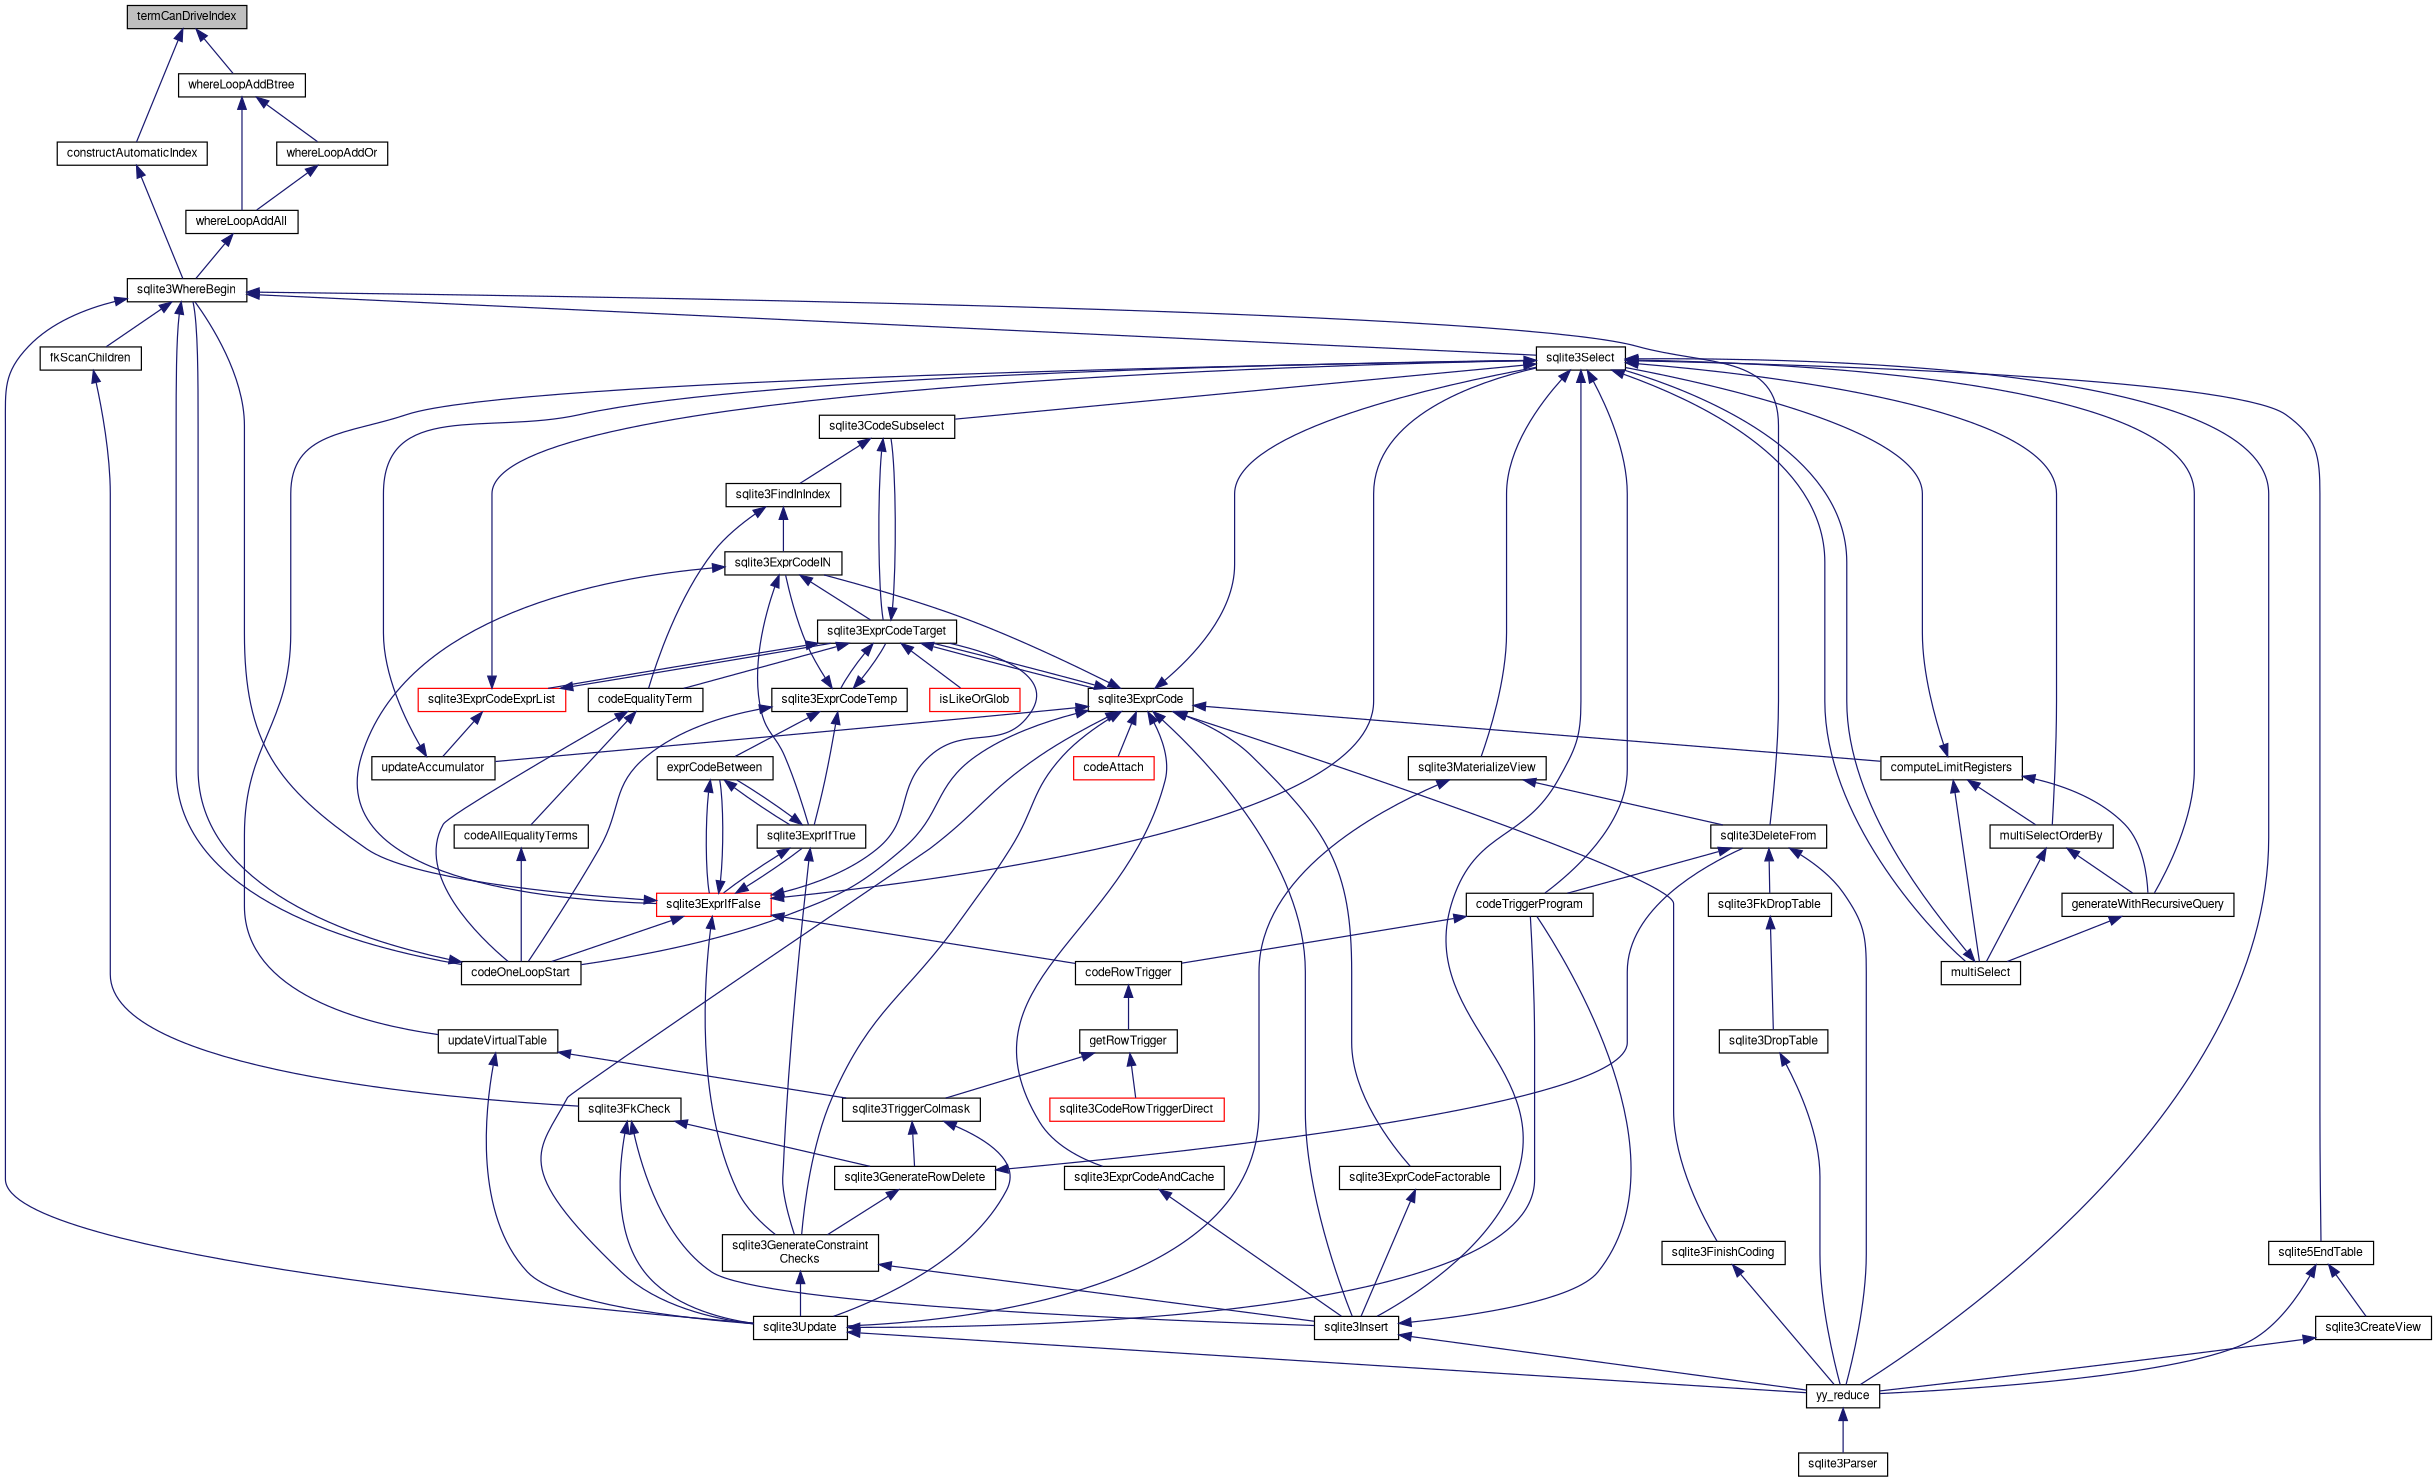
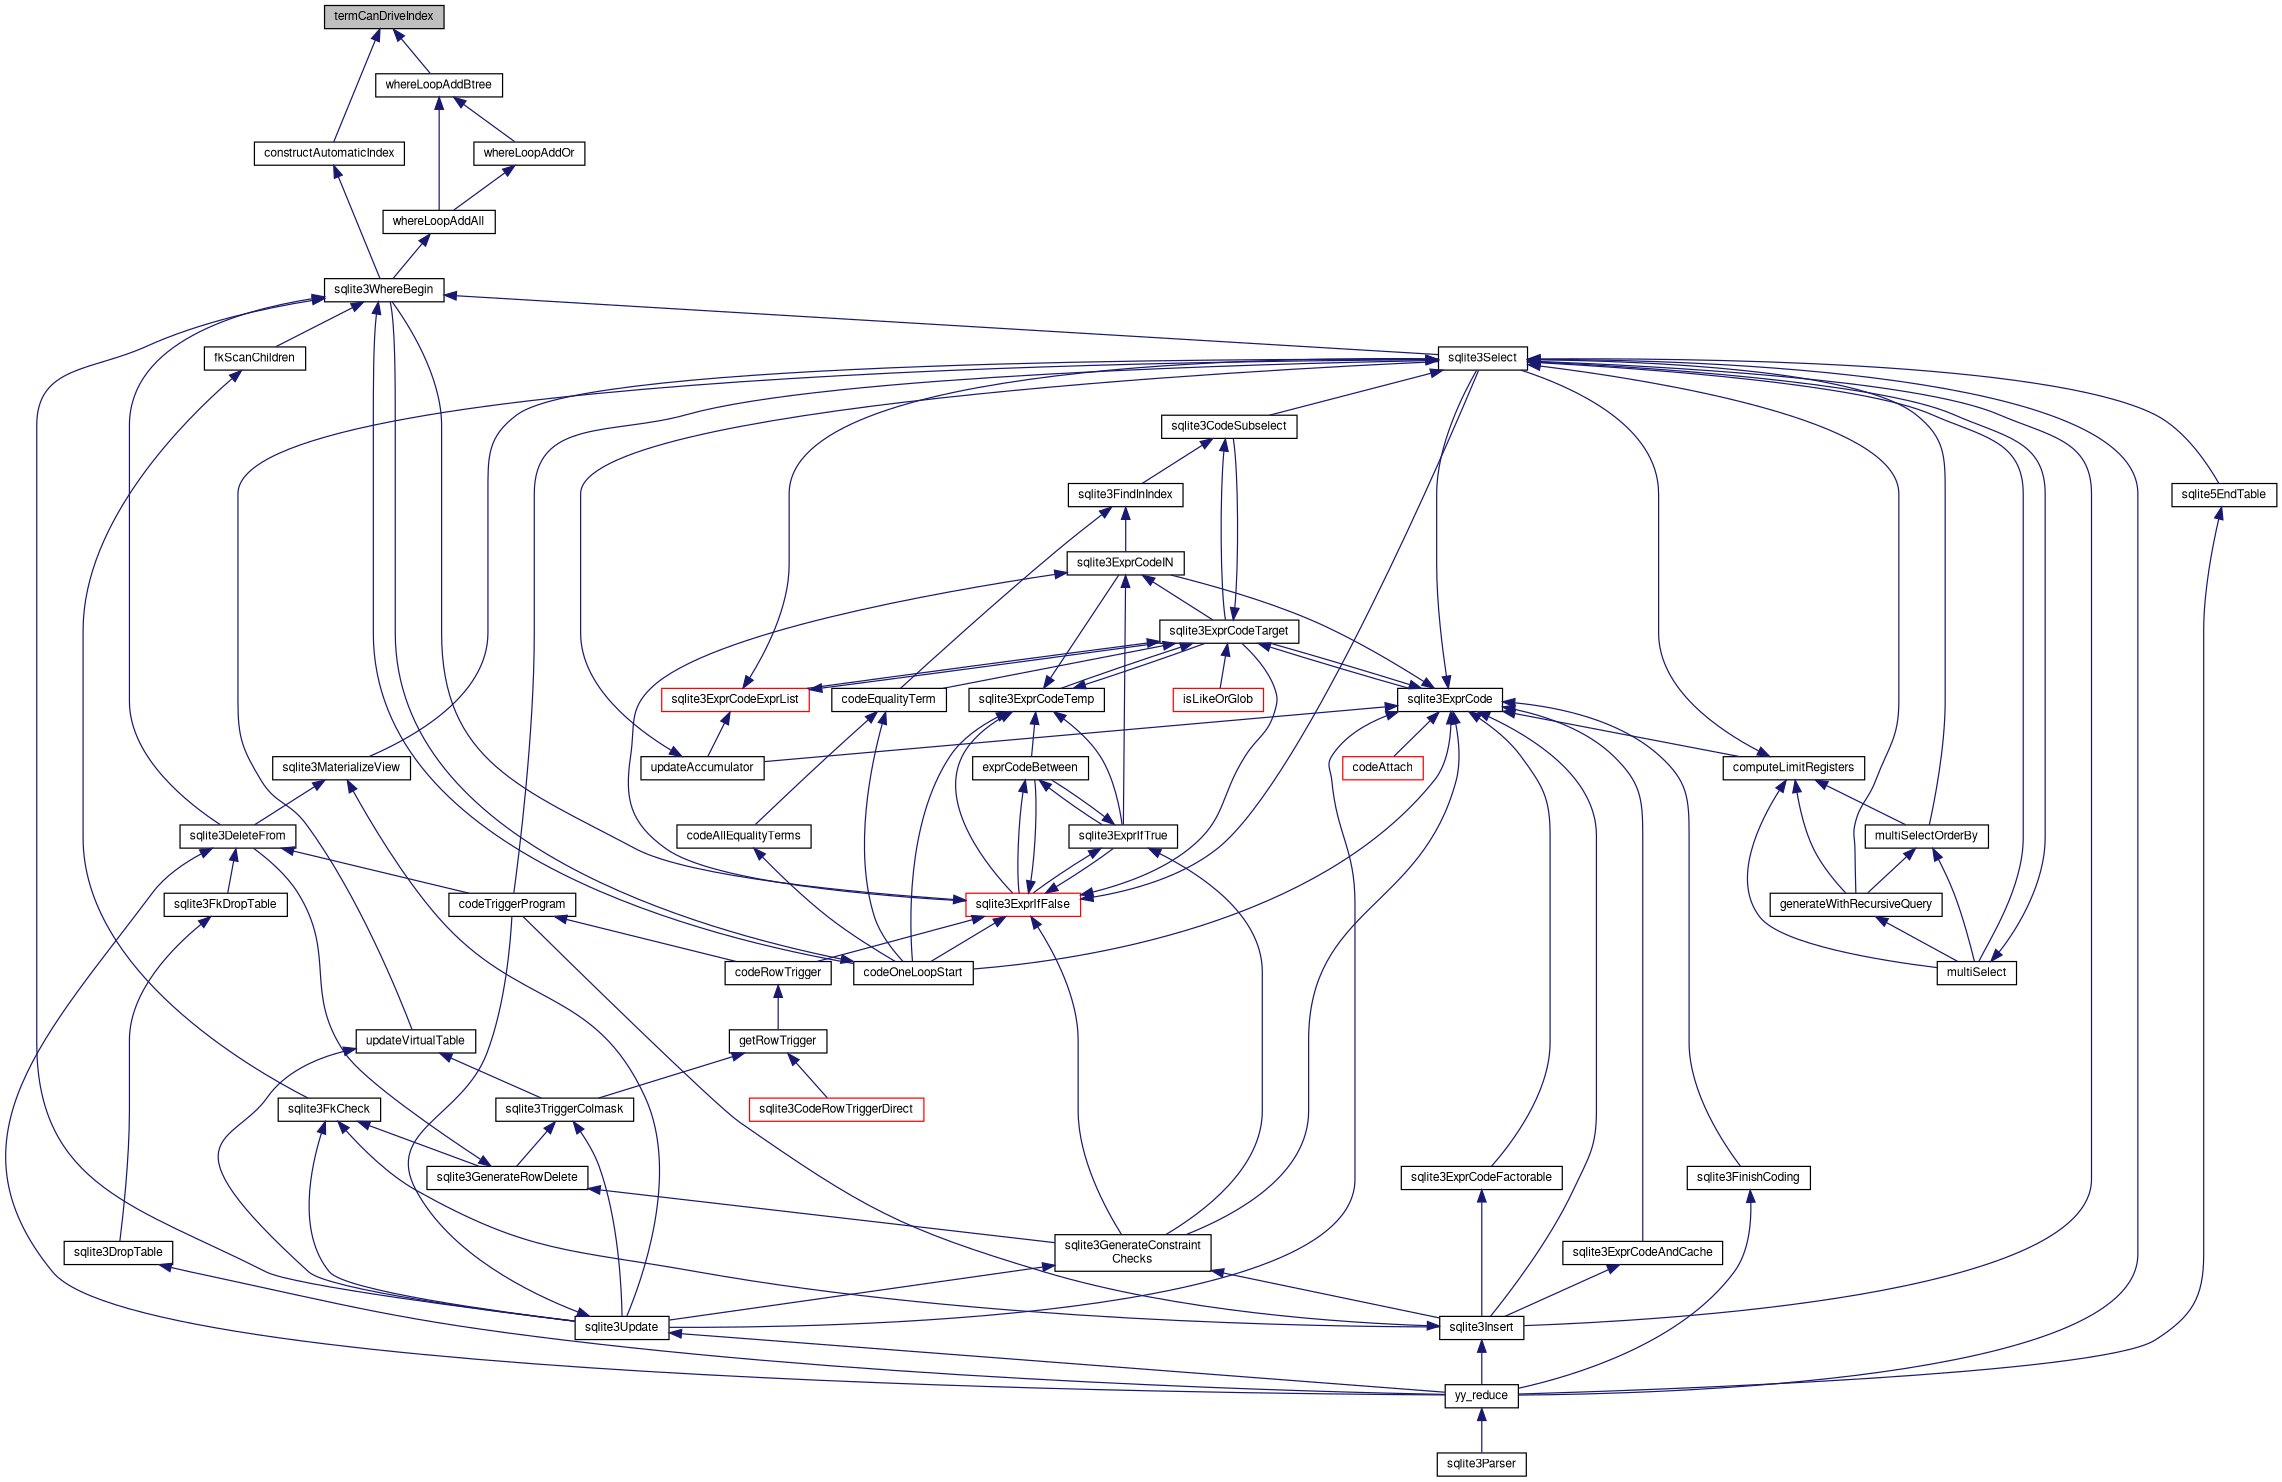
none -> (959, 804)
(2374, 1328) -> none
